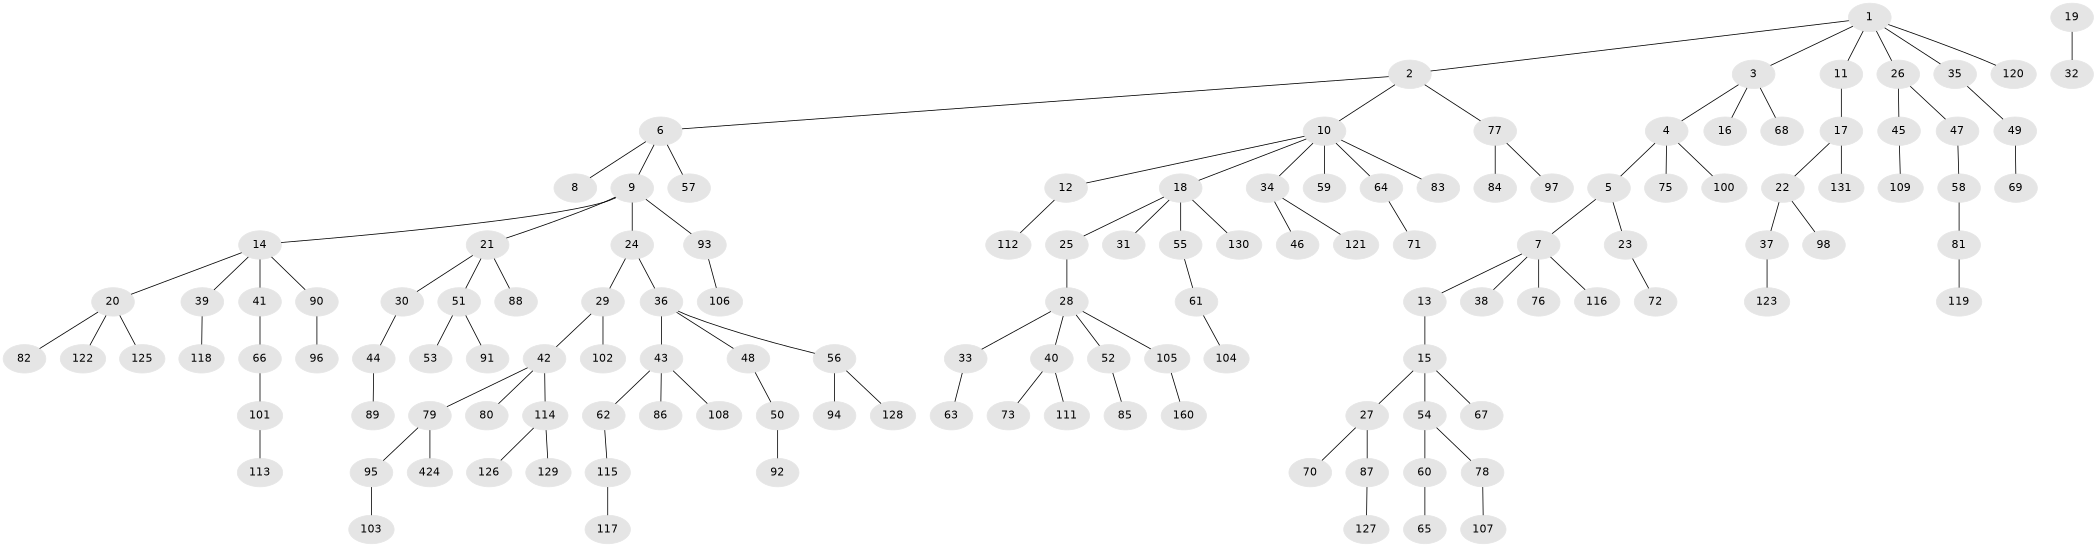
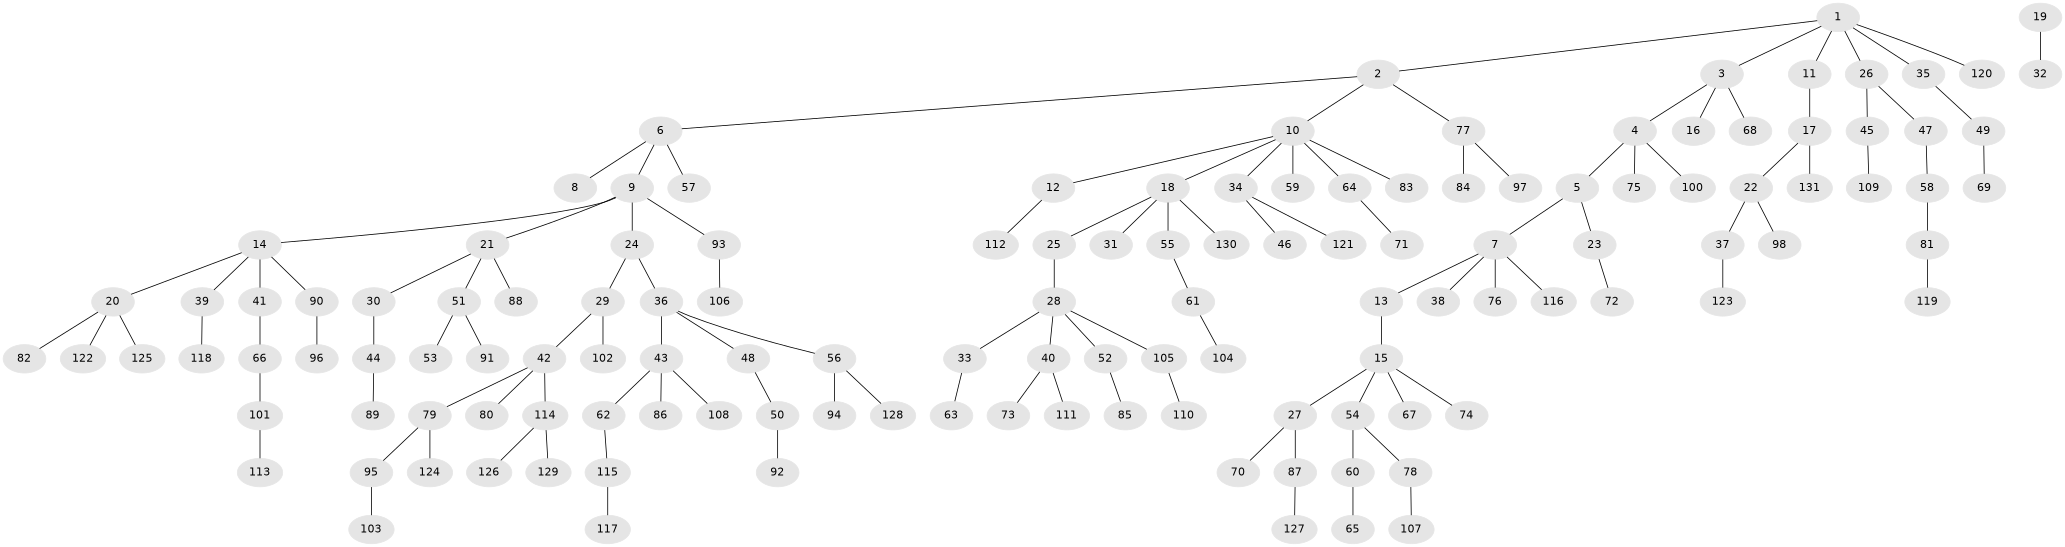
(1184, 416) -> (1184, 416)
none -> (1467, 416)
(430, 473) -> (430, 473)
